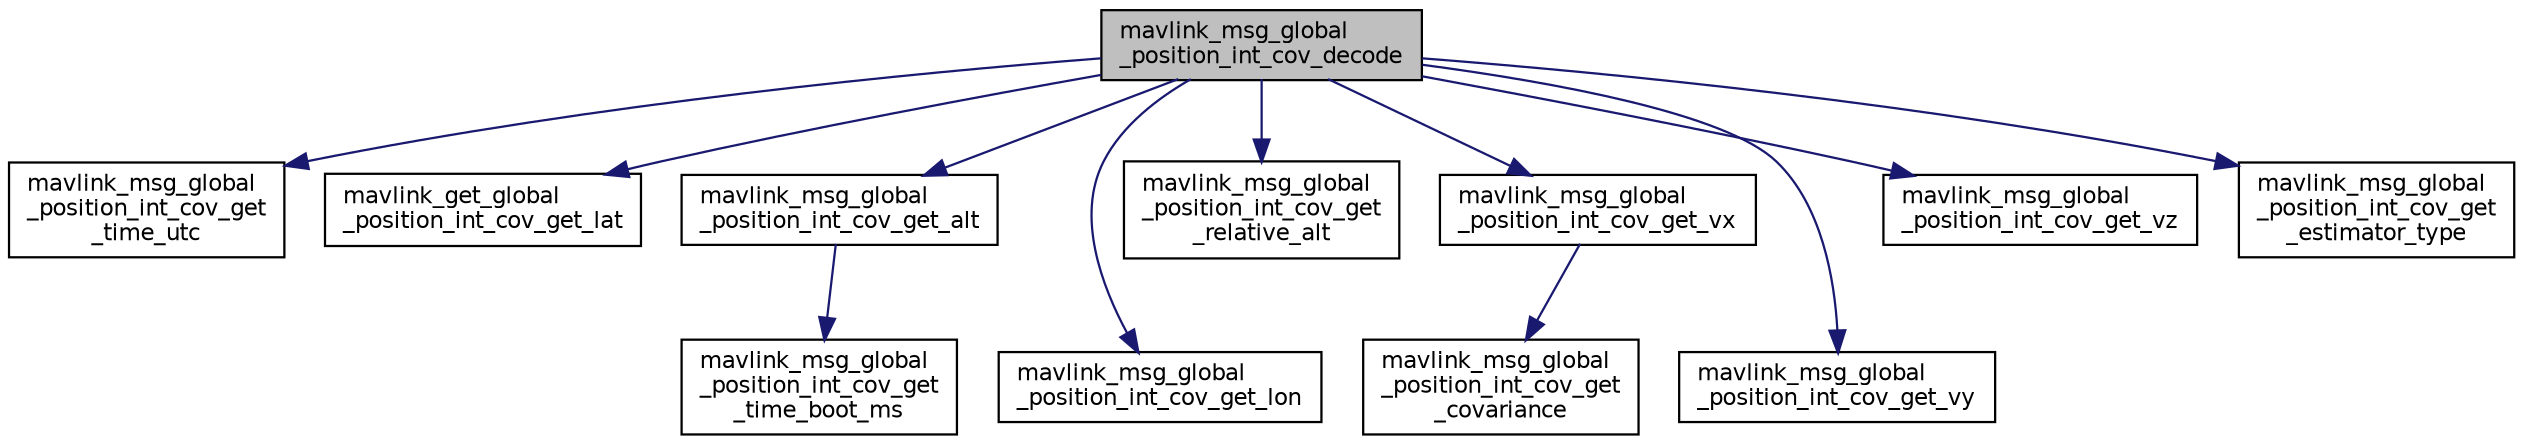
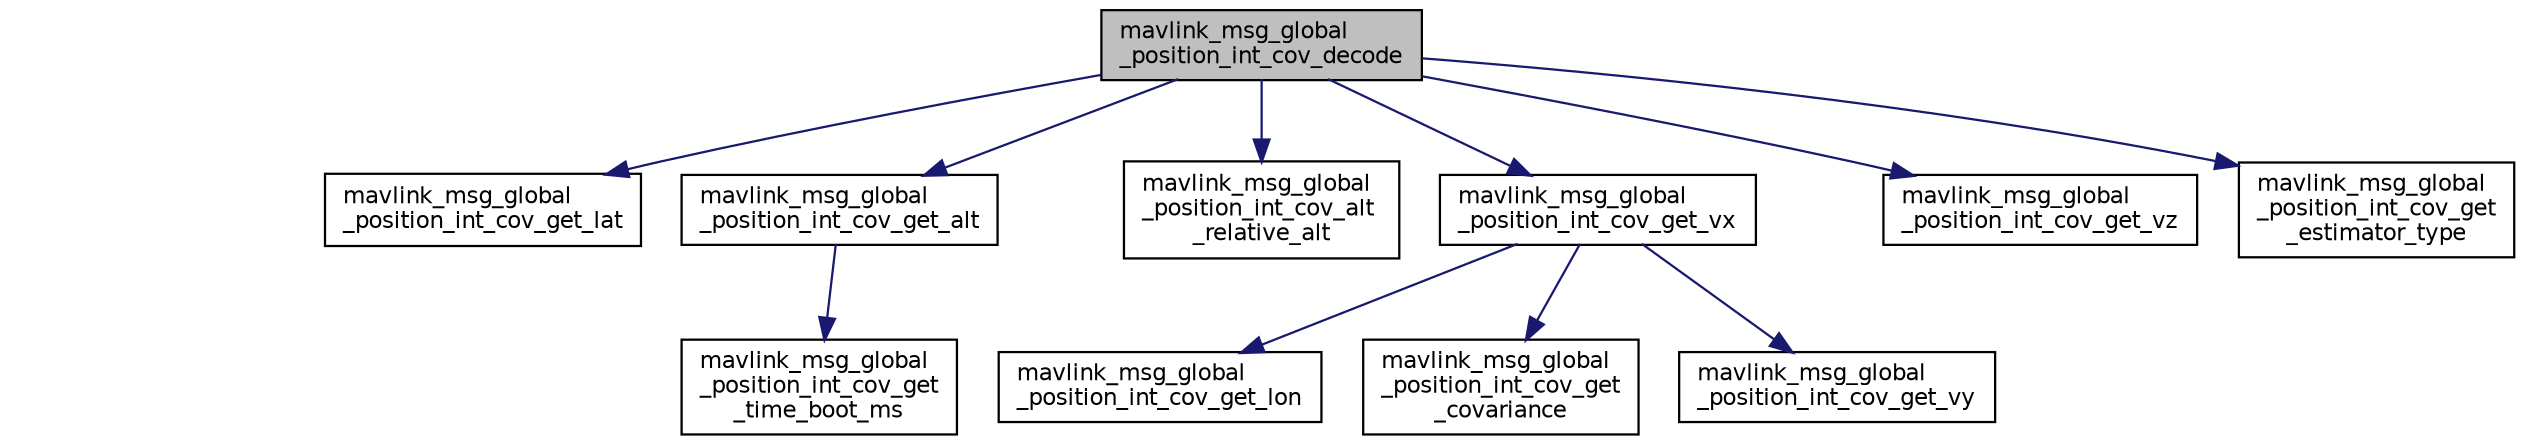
(1627, 101) -> (1708, 292)
(1094, 189) -> (1390, 294)
(147, 210) -> none
(483, 210) -> (483, 210)
(1262, 210) -> (1262, 210)
